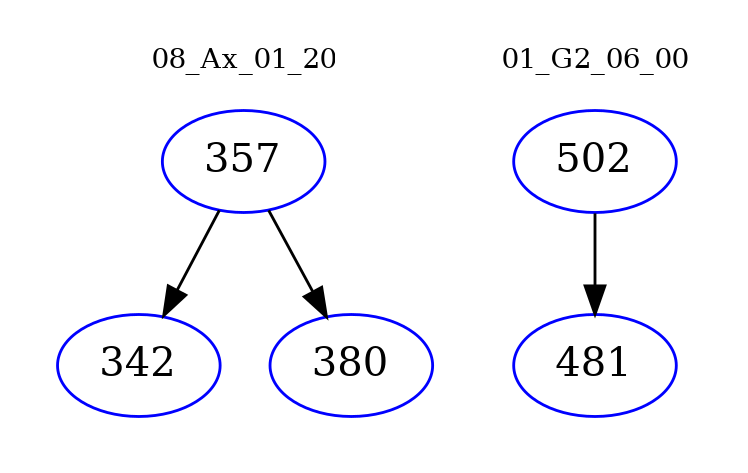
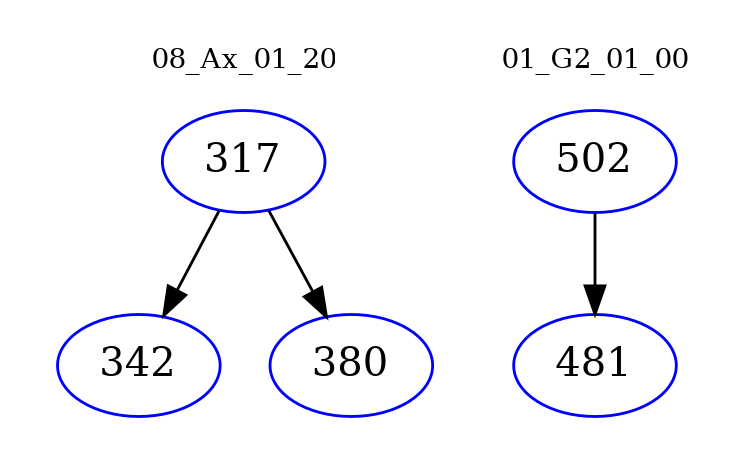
(596, 61) -> (596, 61)
(244, 162) -> (244, 162)
